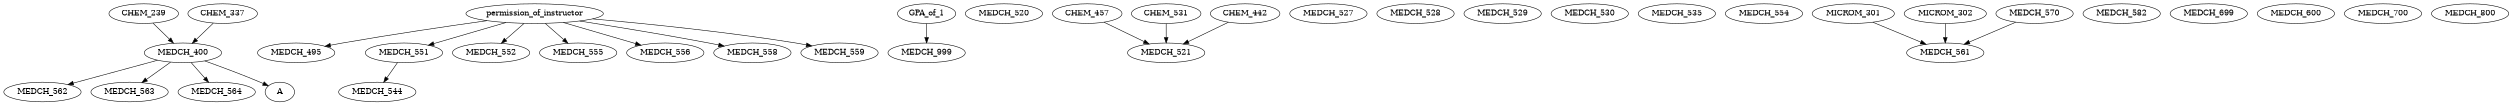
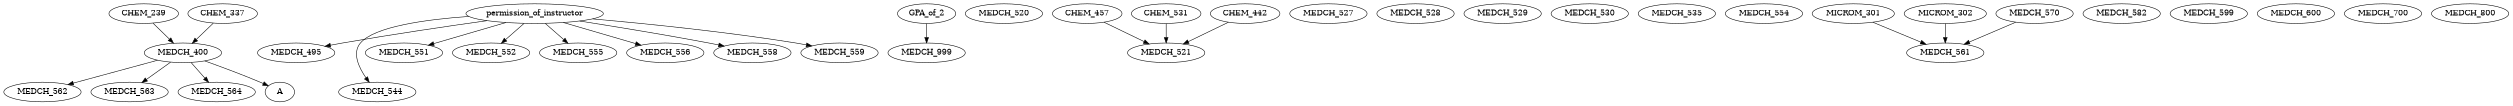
(927, 14) -> (927, 14)
(2209, 14) -> (2209, 14)
(392, 70) -> (394, 27)
